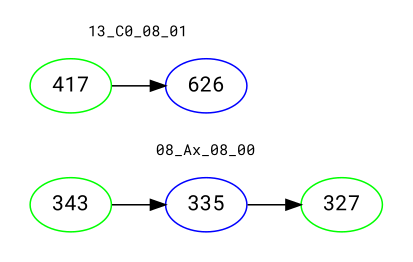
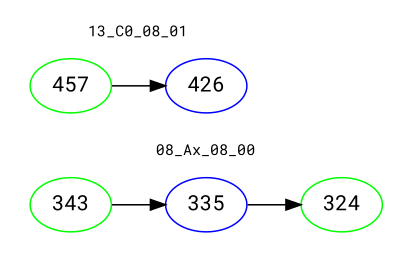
(71, 86) -> (71, 86)
(206, 86) -> (206, 86)
(342, 205) -> (342, 205)
